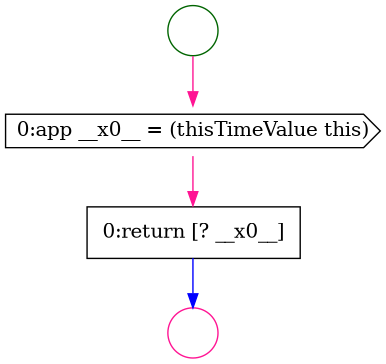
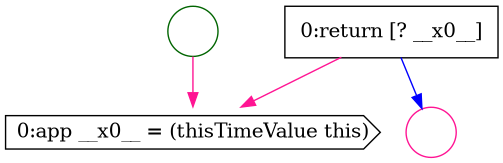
(193, 174) -> (297, 79)
